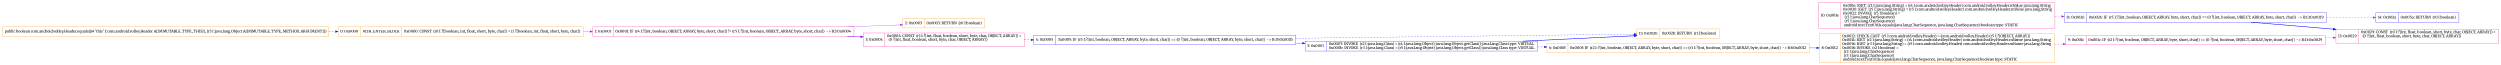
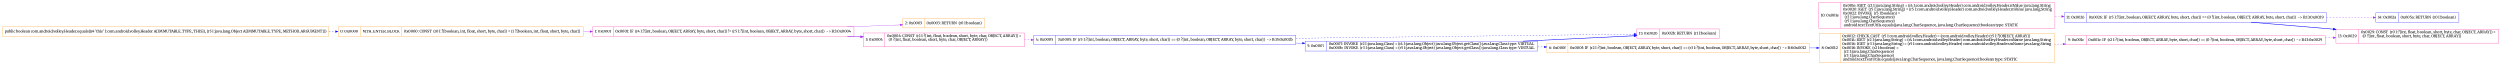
(1678, 34) -> (1678, 34)
(1028, 40) -> (1028, 40)
